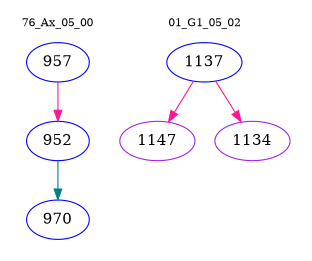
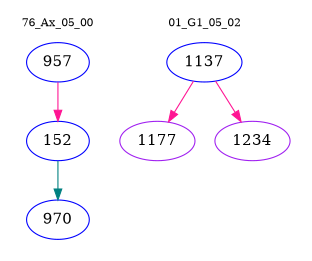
(58, 141) -> (58, 141)
(157, 141) -> (157, 141)
(252, 141) -> (252, 141)
